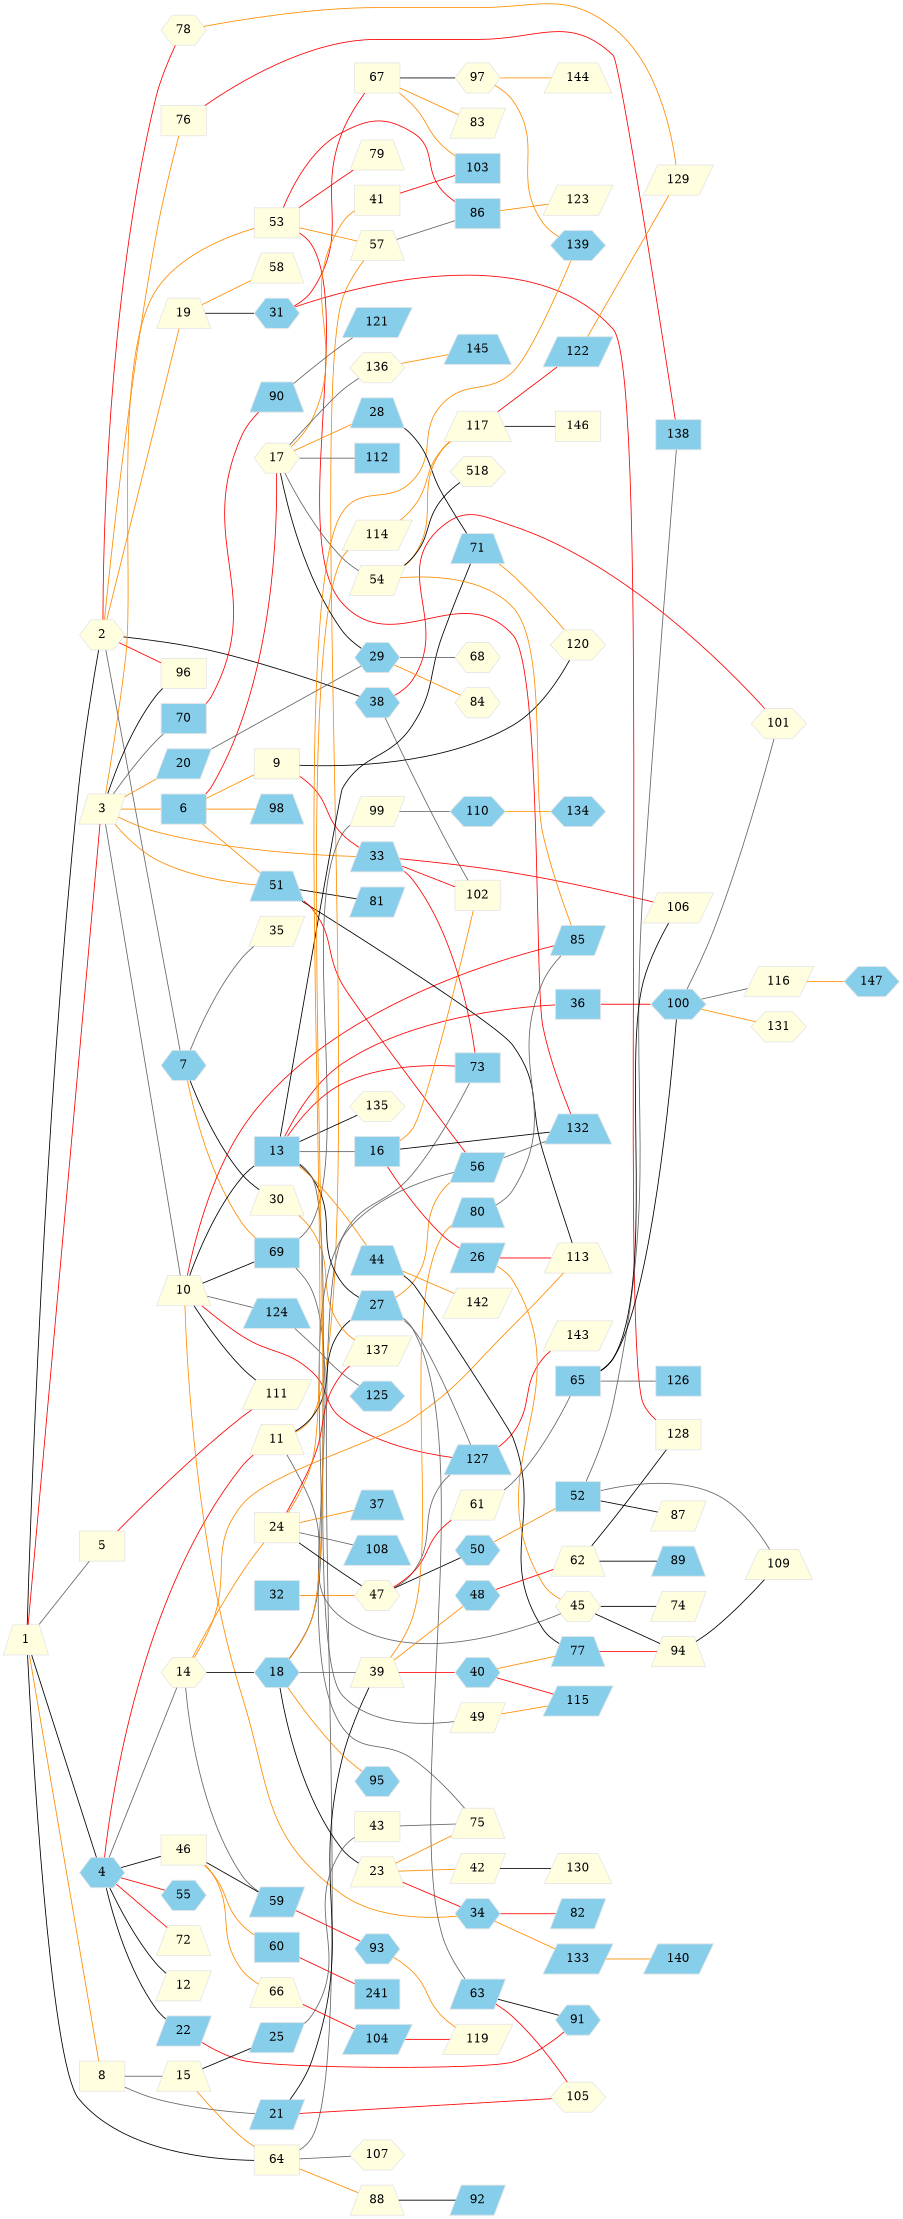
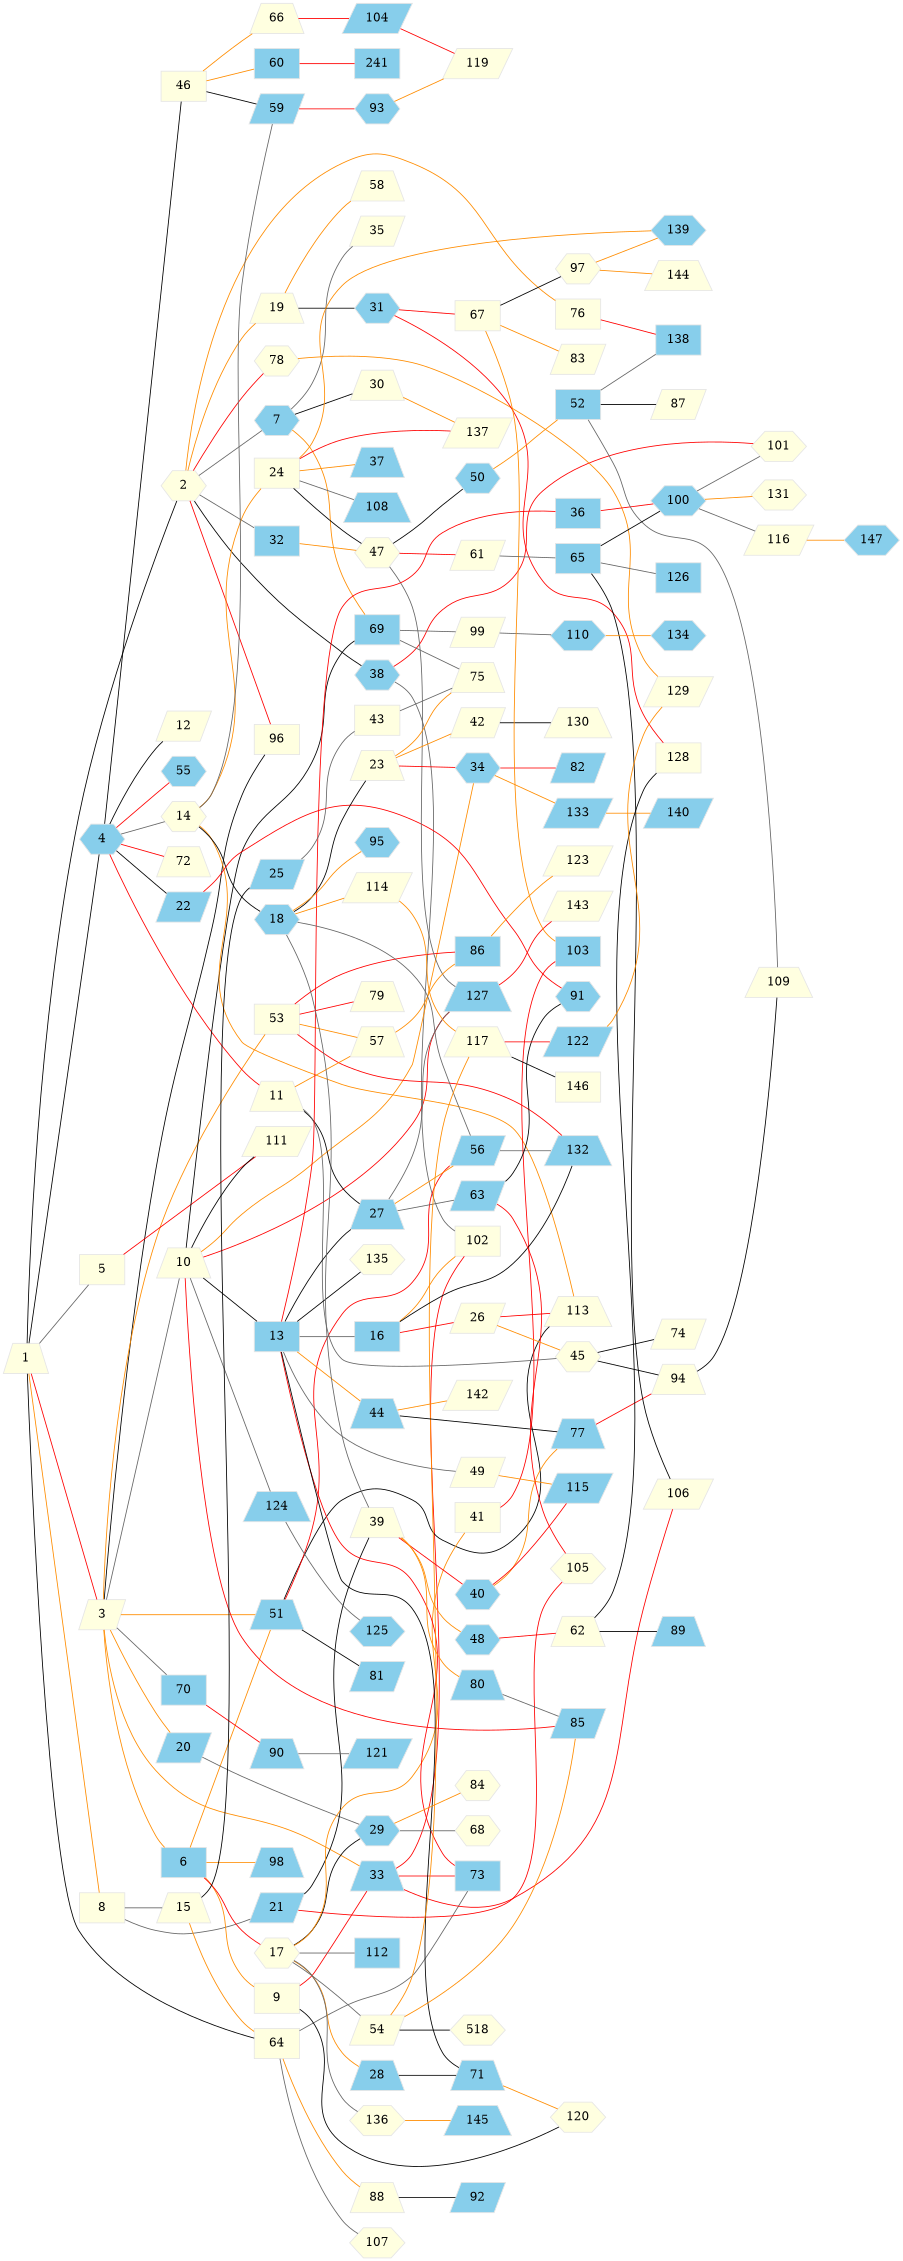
(426, 230) -> (418, 1013)
none -> (227, 511)
(478, 1258) -> (478, 1318)
